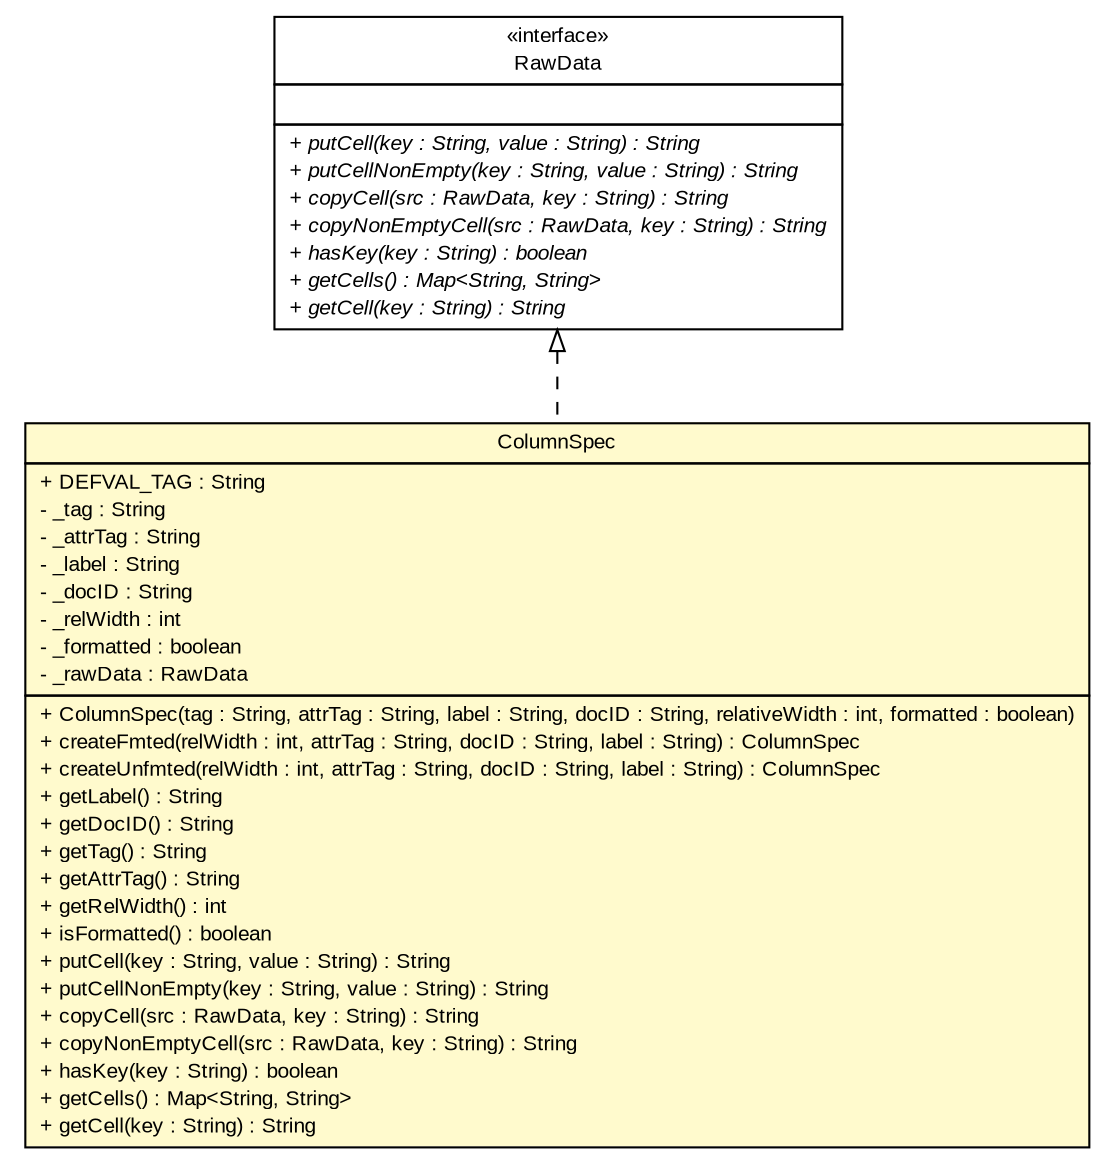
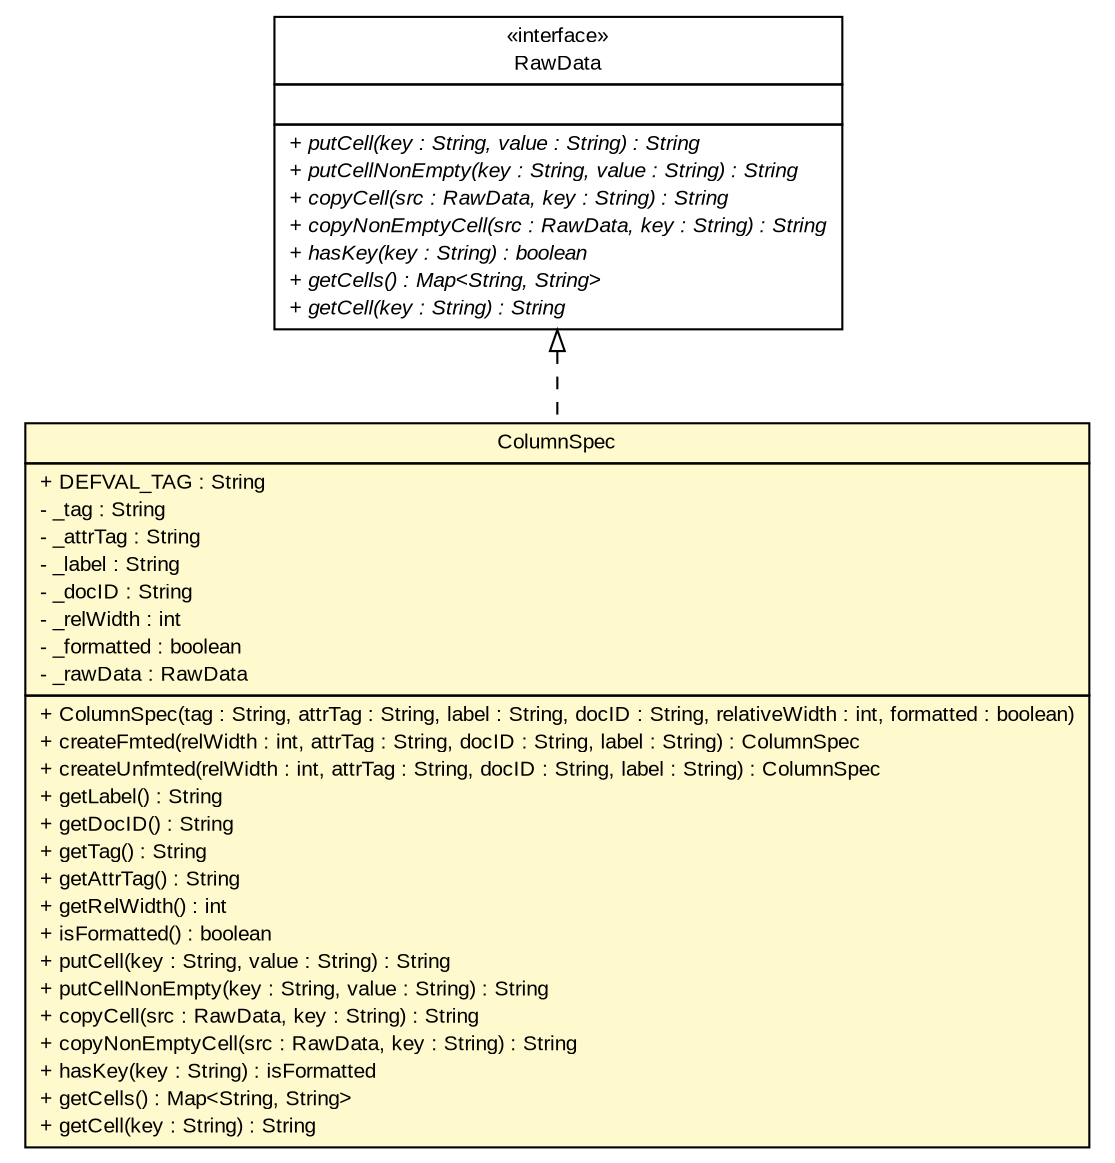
(190, 1071) -> (209, 1071)
